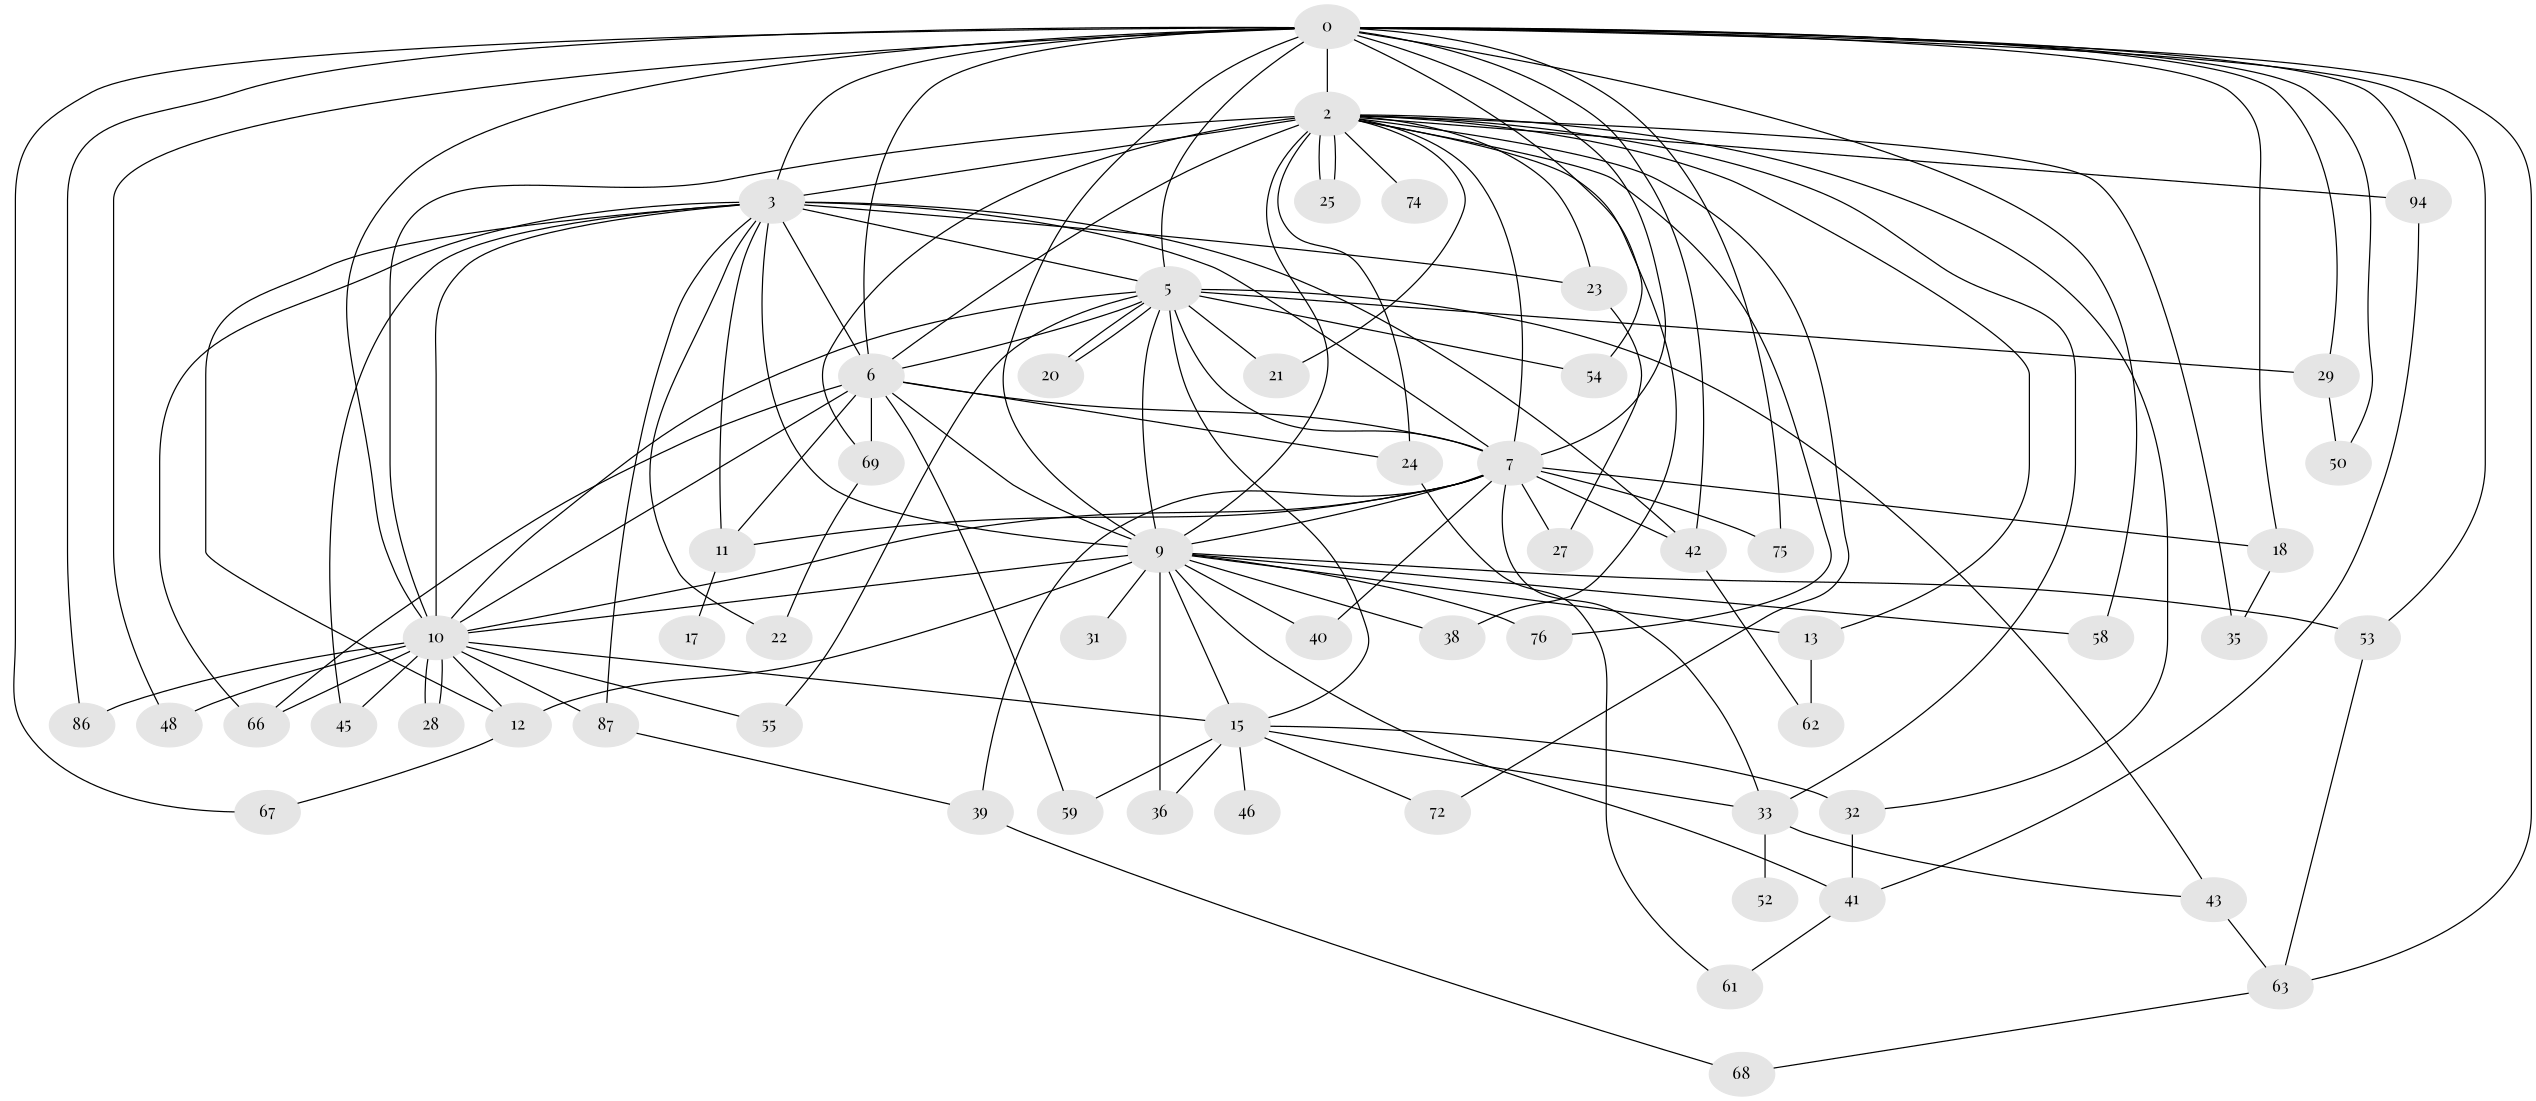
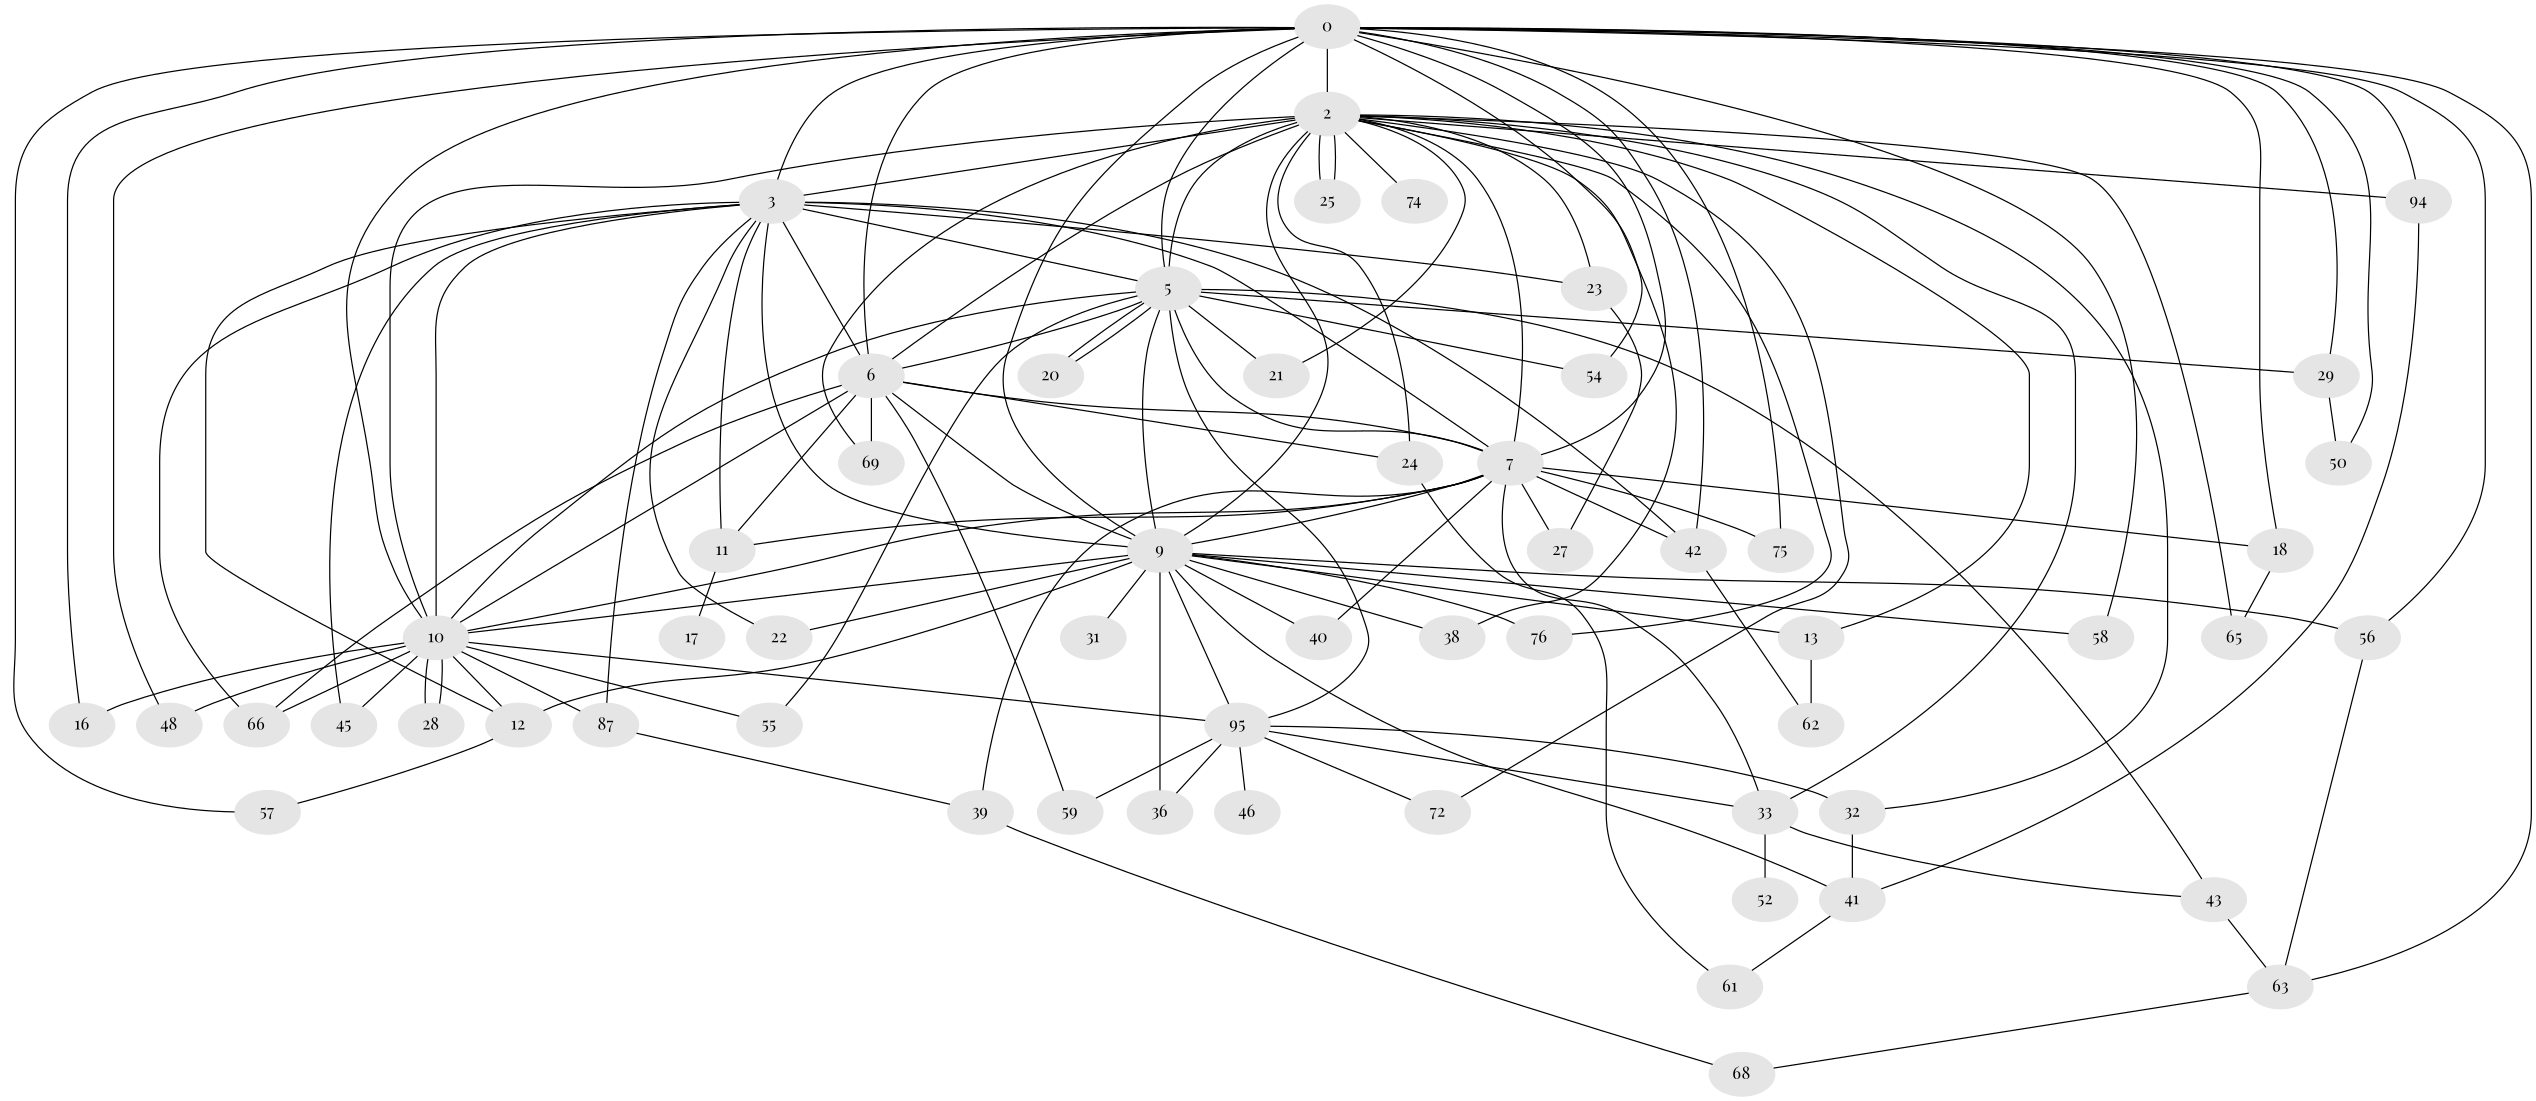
none -> (1206, 171)
(819, 548) -> (970, 594)
(2234, 638) -> (2234, 638)
(2368, 638) -> (2368, 638)
(82, 725) -> (82, 725)
(1238, 725) -> (1238, 725)
(268, 812) -> (268, 812)
